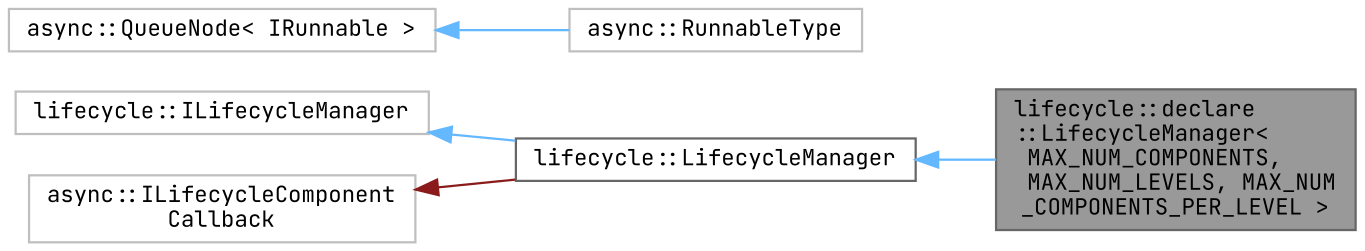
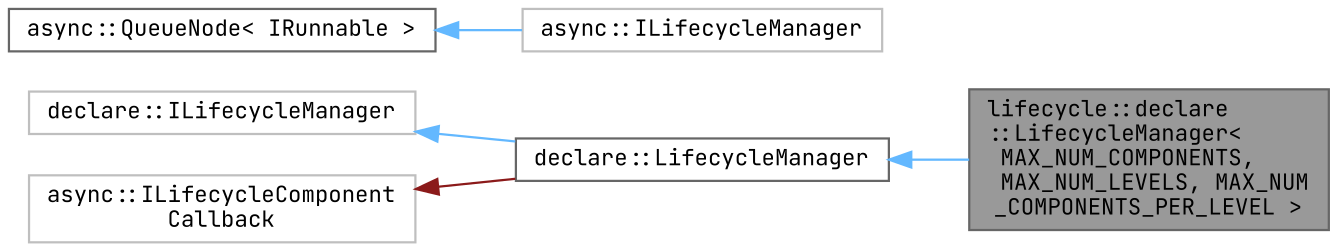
(222, 30) -> (222, 30)
(716, 30) -> (702, 30)
(222, 113) -> (222, 113)
(716, 160) -> (702, 160)
